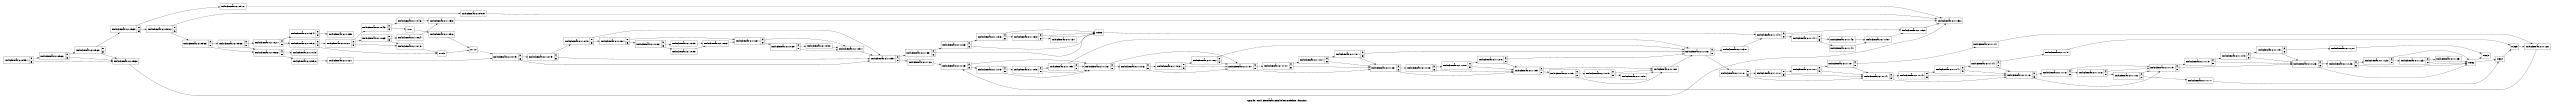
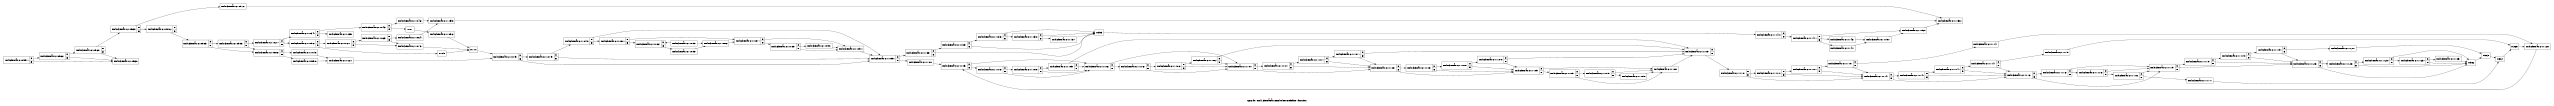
(473, 14) -> none
(1842, 30) -> (1860, 33)
(358, 36) -> (340, 29)
(667, 45) -> (669, 43)
(1735, 49) -> none
(429, 51) -> (445, 48)
none -> (322, 57)
(2485, 61) -> (2492, 57)
(1040, 95) -> none
